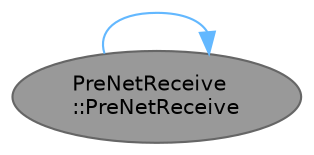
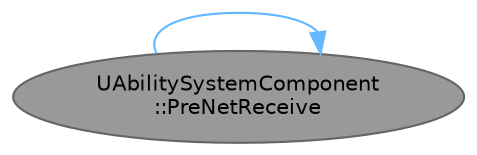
(157, 97) -> (239, 97)
